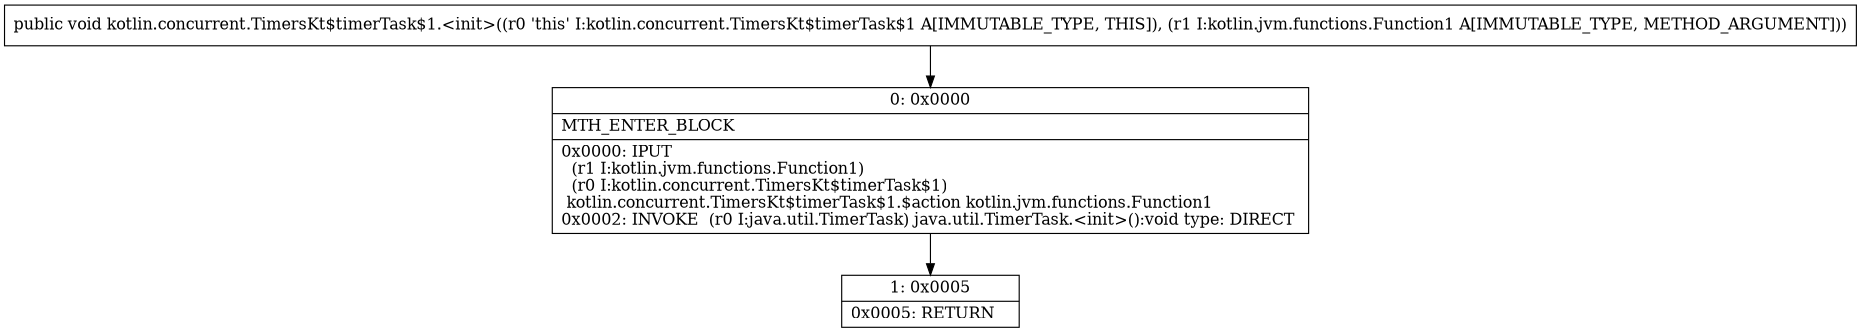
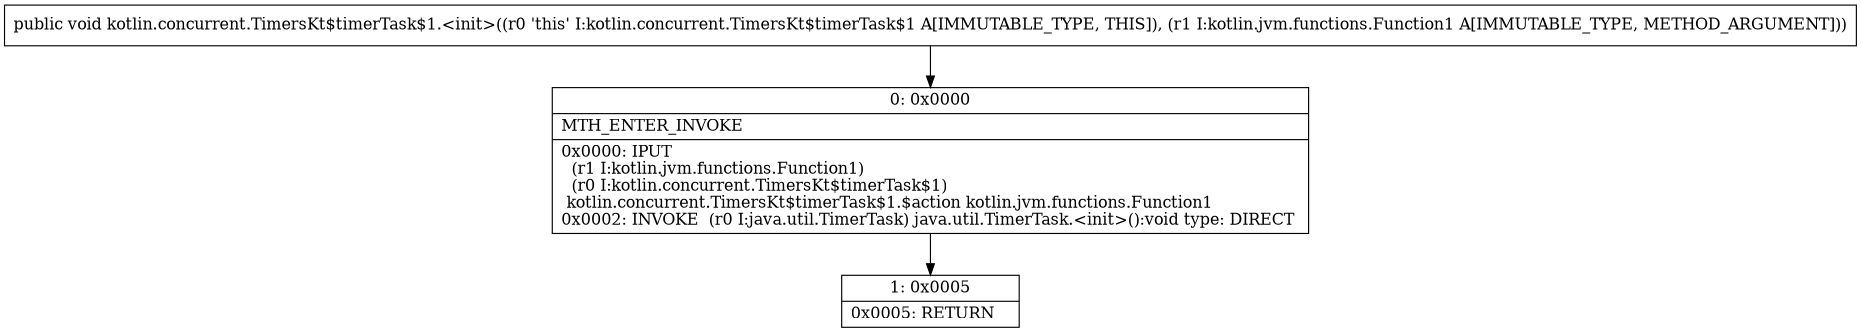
(648, 126) -> (652, 126)
